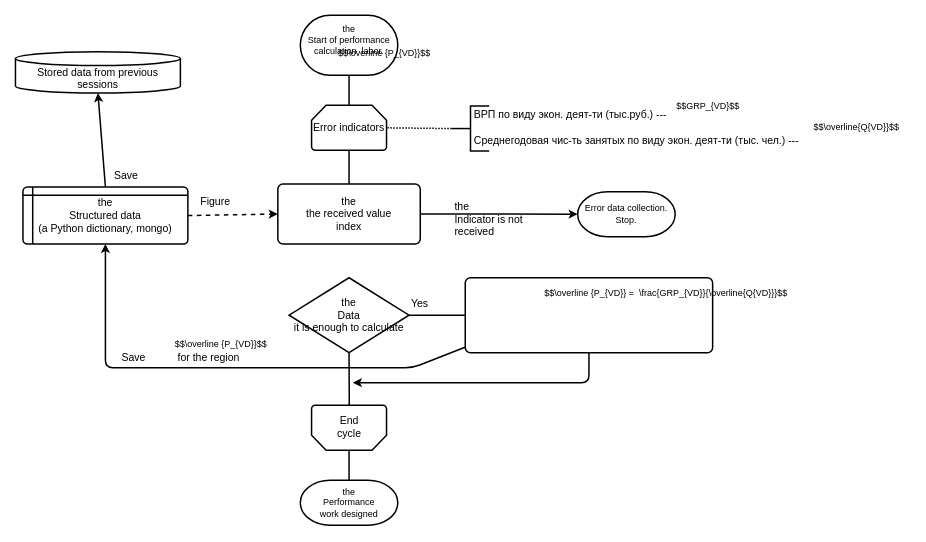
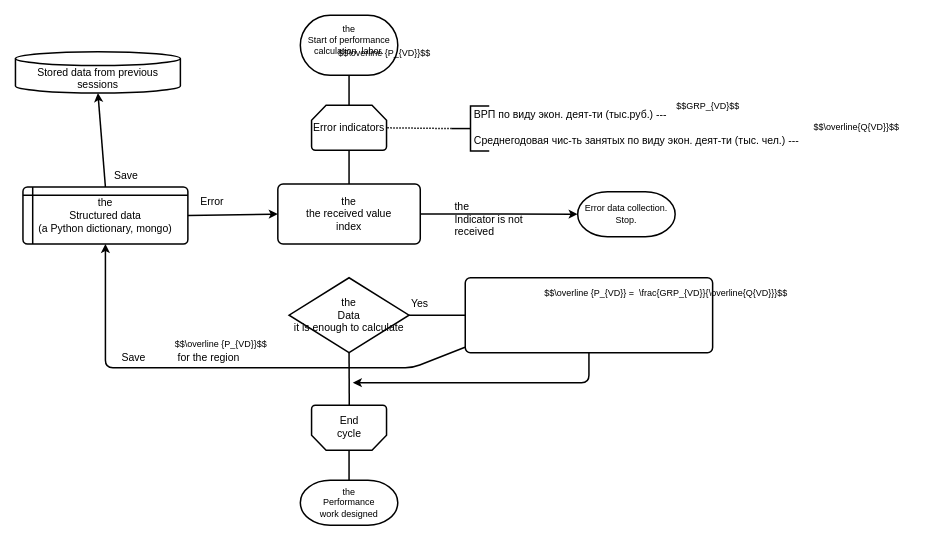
(217, 202) -> (215, 202)
(229, 215) -> (229, 215)
